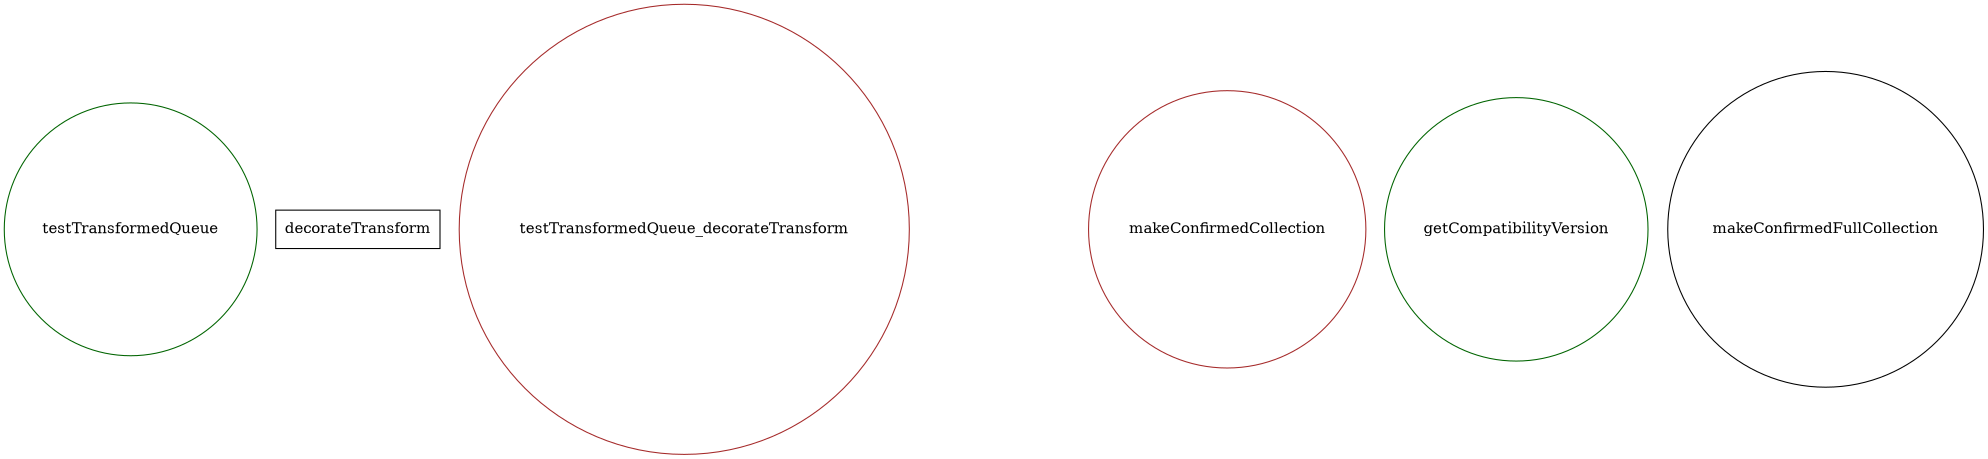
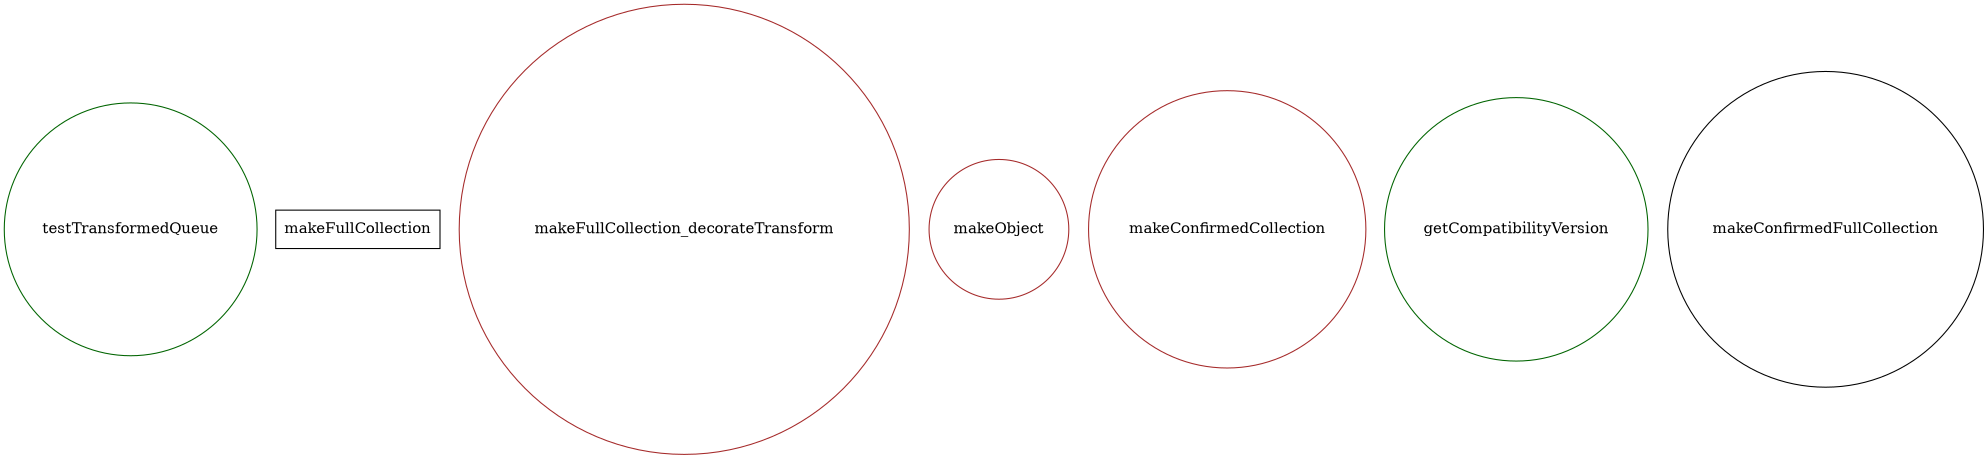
(358, 229) -> (358, 229)
(684, 229) -> (684, 229)
none -> (999, 229)
